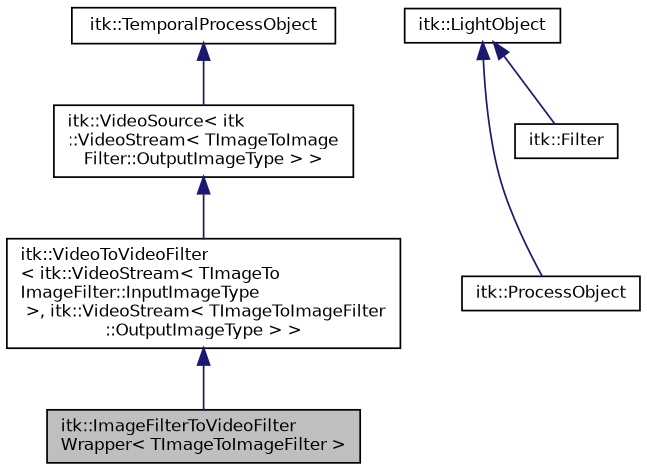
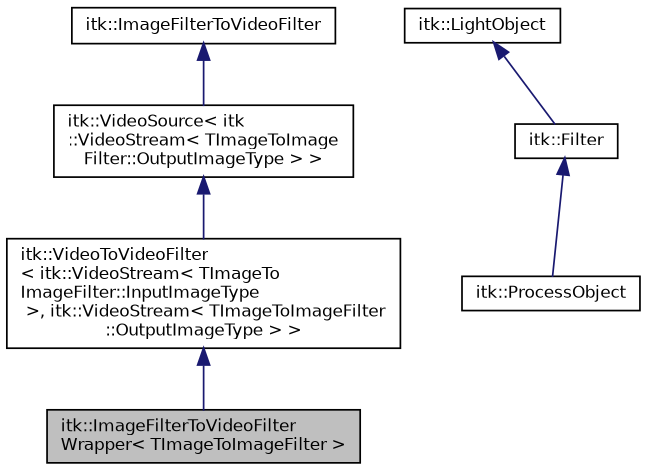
(204, 26) -> (204, 26)
(498, 172) -> (558, 226)
